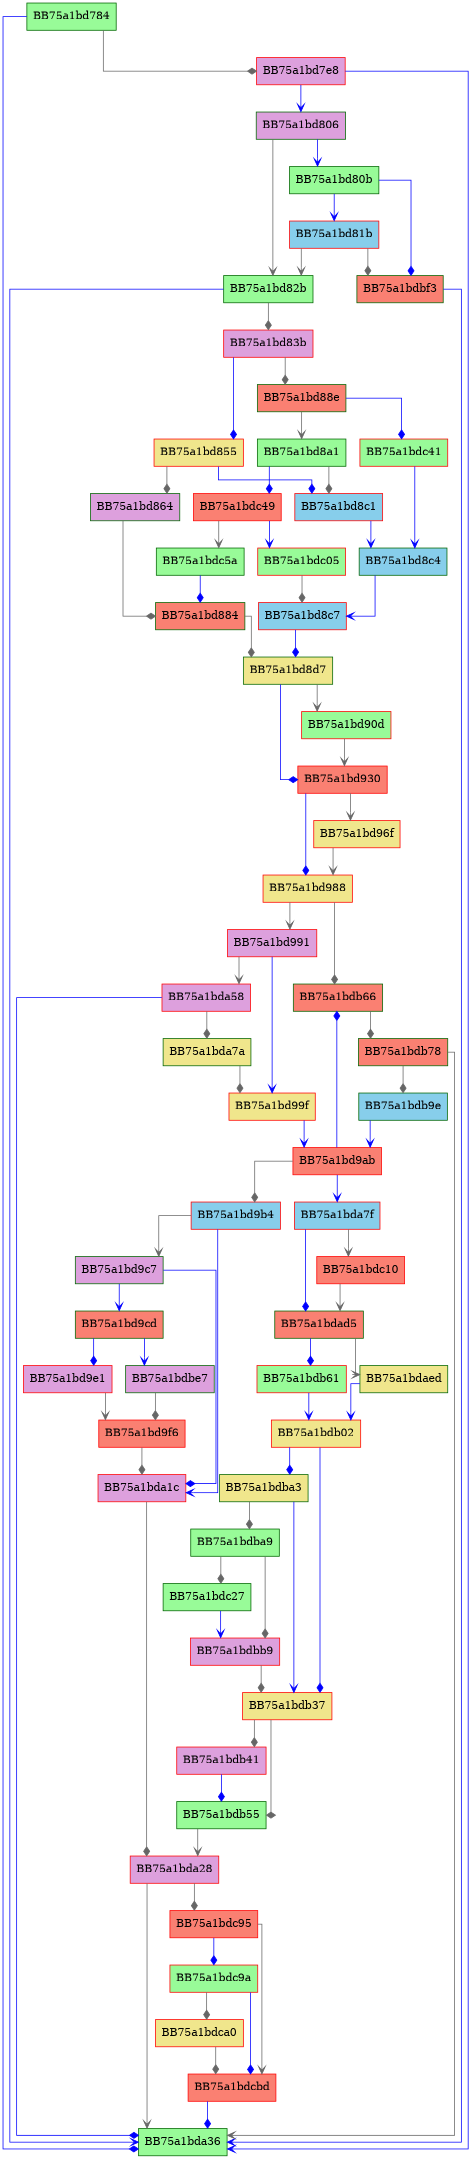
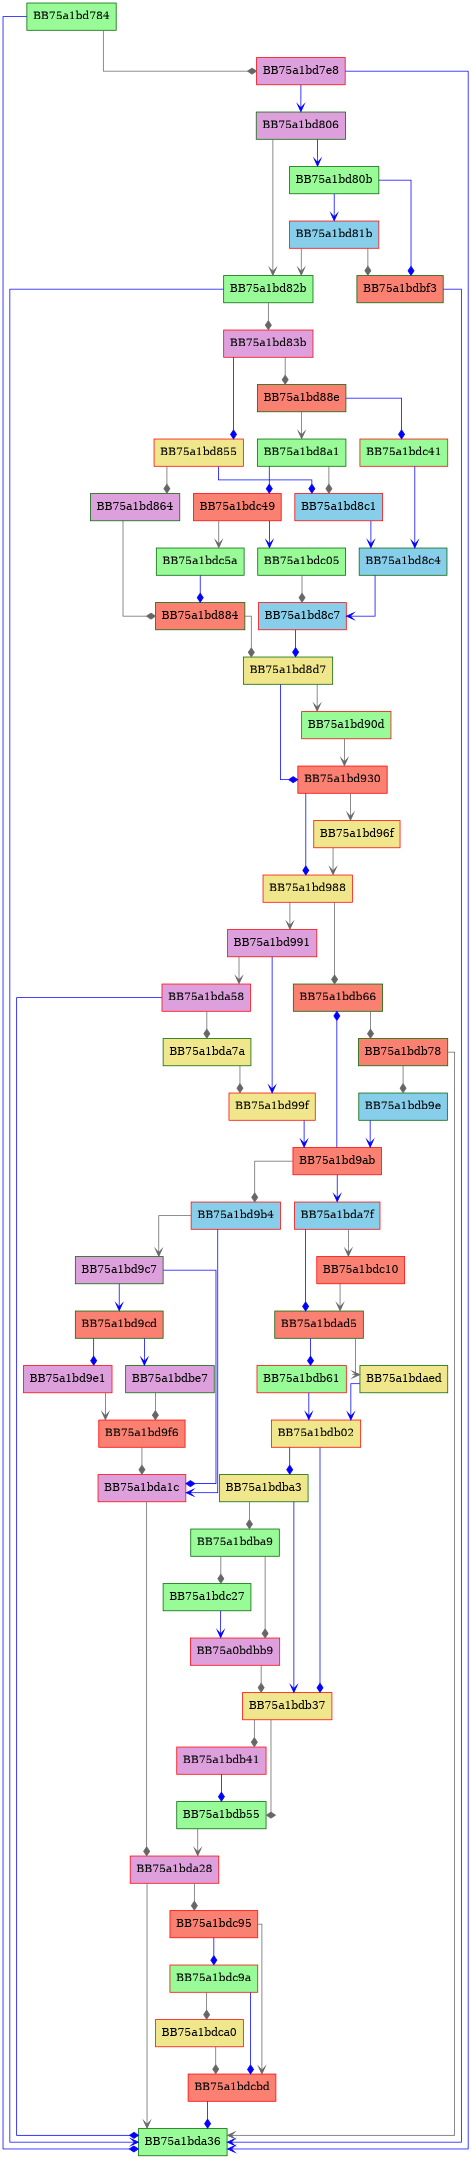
(302, 562) -> (302, 562)
(235, 1652) -> (235, 1652)
